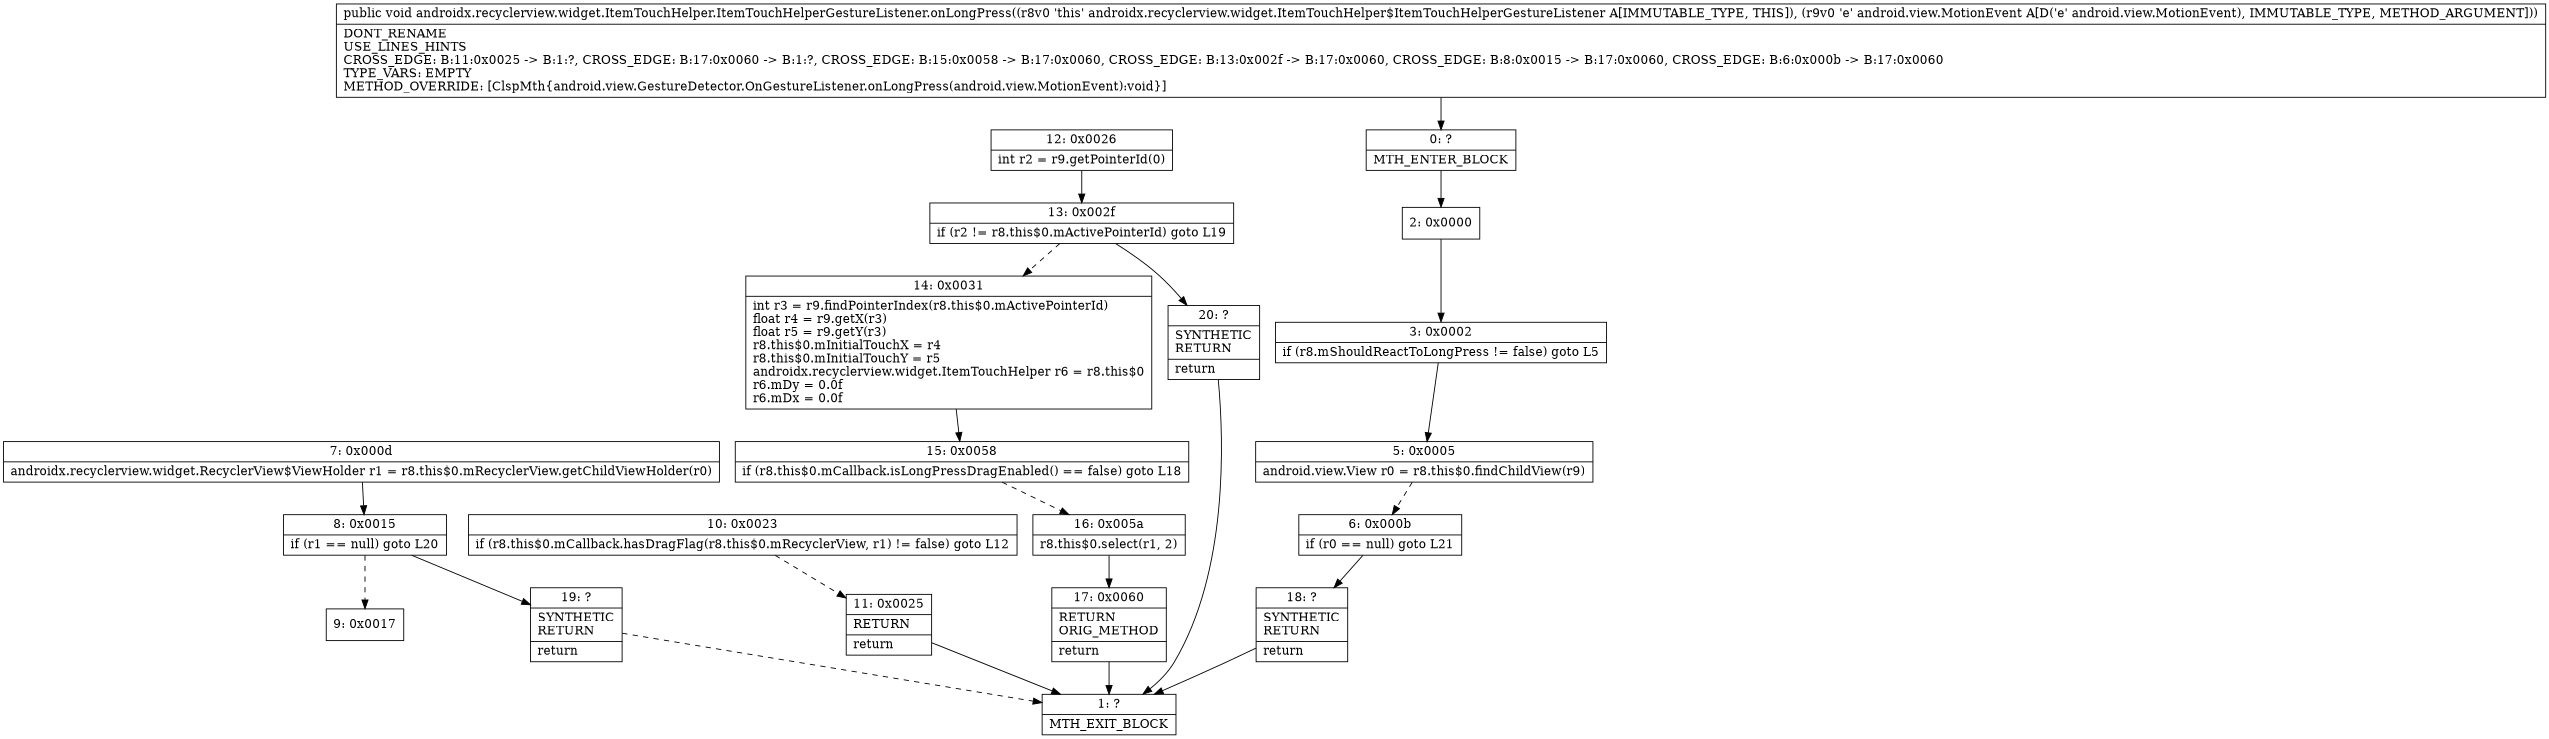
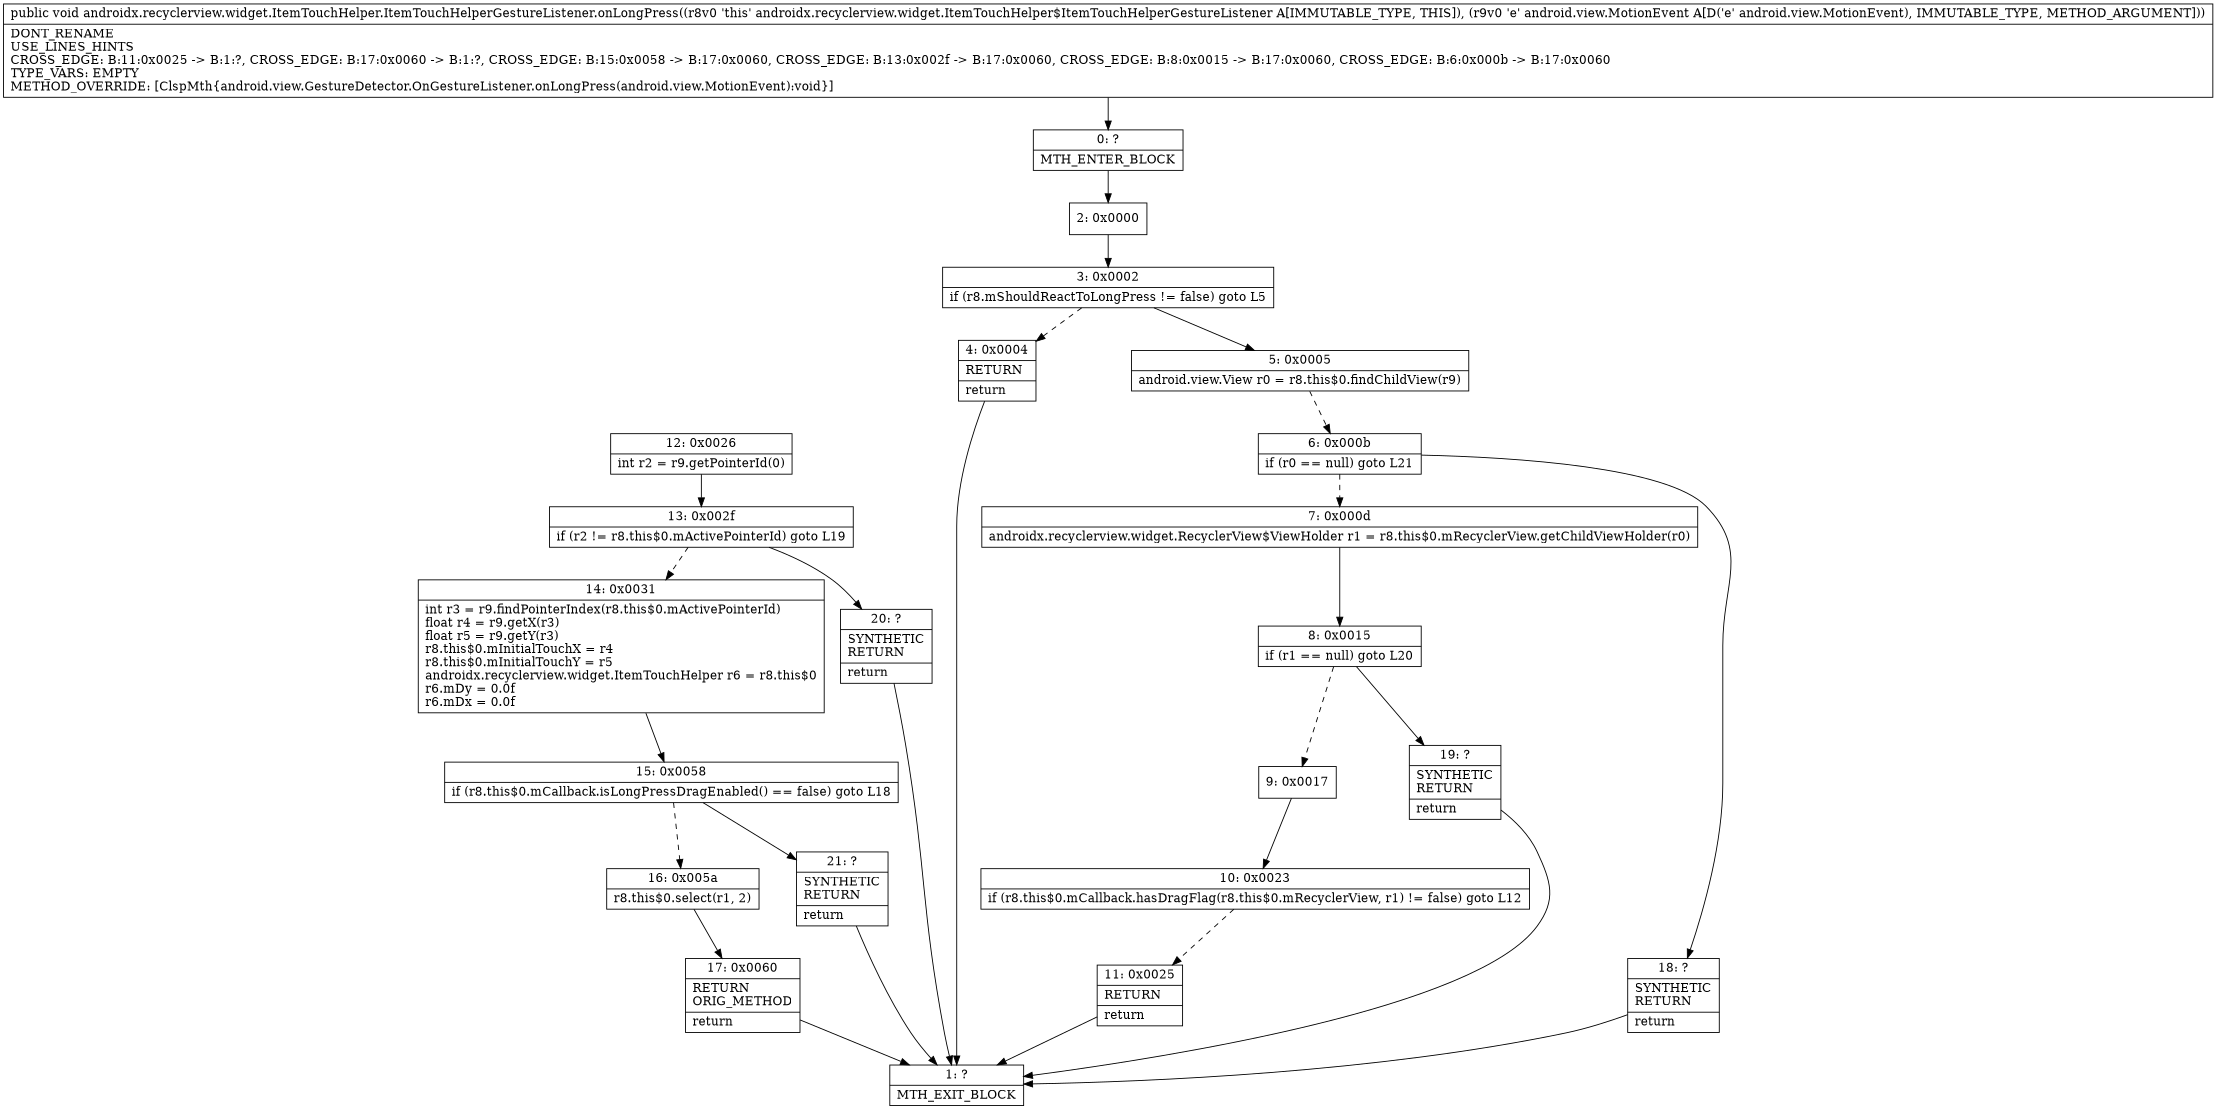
none -> (997, 371)
none -> (1340, 486)
(828, 667) -> (1360, 1012)
none -> (1279, 829)
none -> (842, 889)
